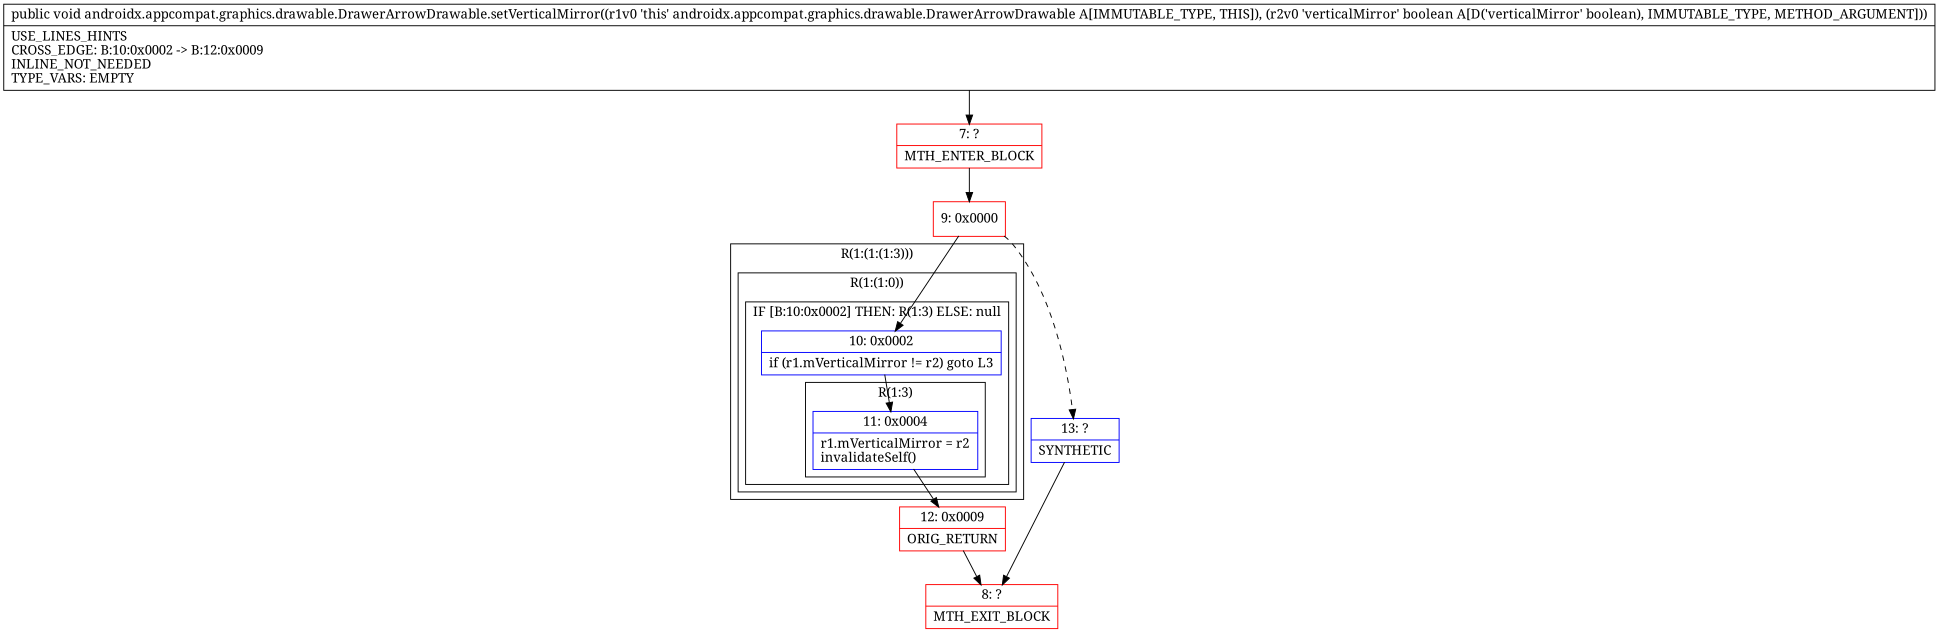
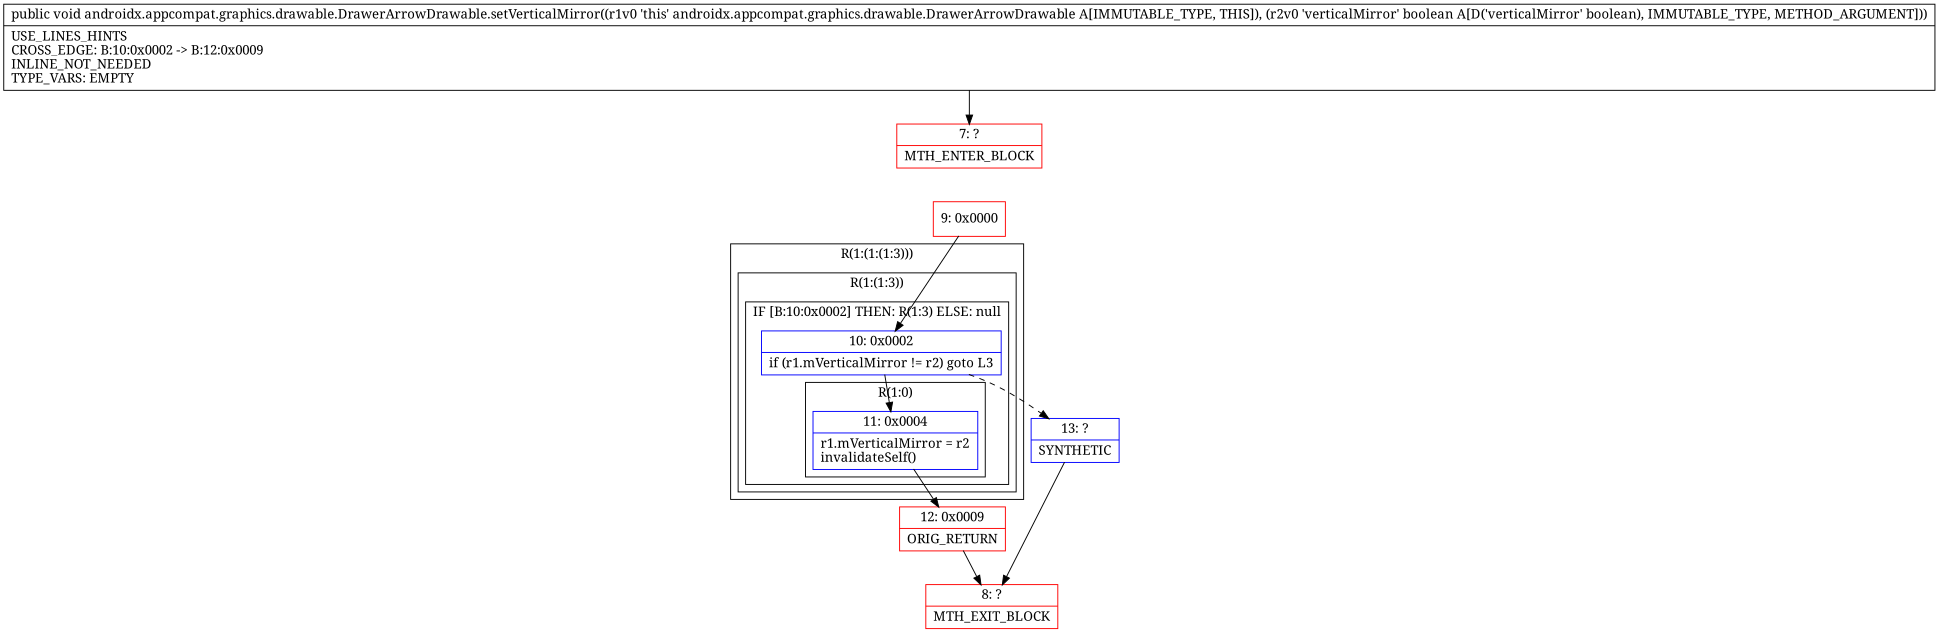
(969, 180) -> none
(877, 284) -> (877, 284)
(1051, 317) -> (1003, 389)
(895, 393) -> (895, 393)
